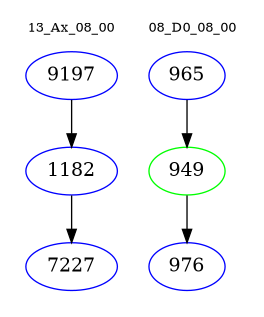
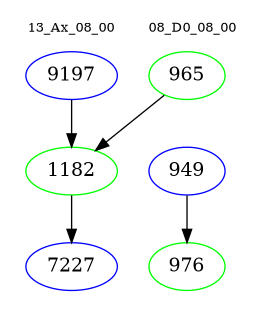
(187, 76) -> (187, 76)
(187, 117) -> (147, 109)
(72, 171) -> (72, 171)
(187, 171) -> (187, 171)
(187, 267) -> (187, 267)
